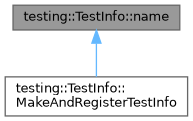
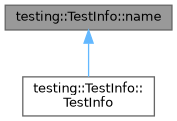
(96, 96) -> (89, 96)
